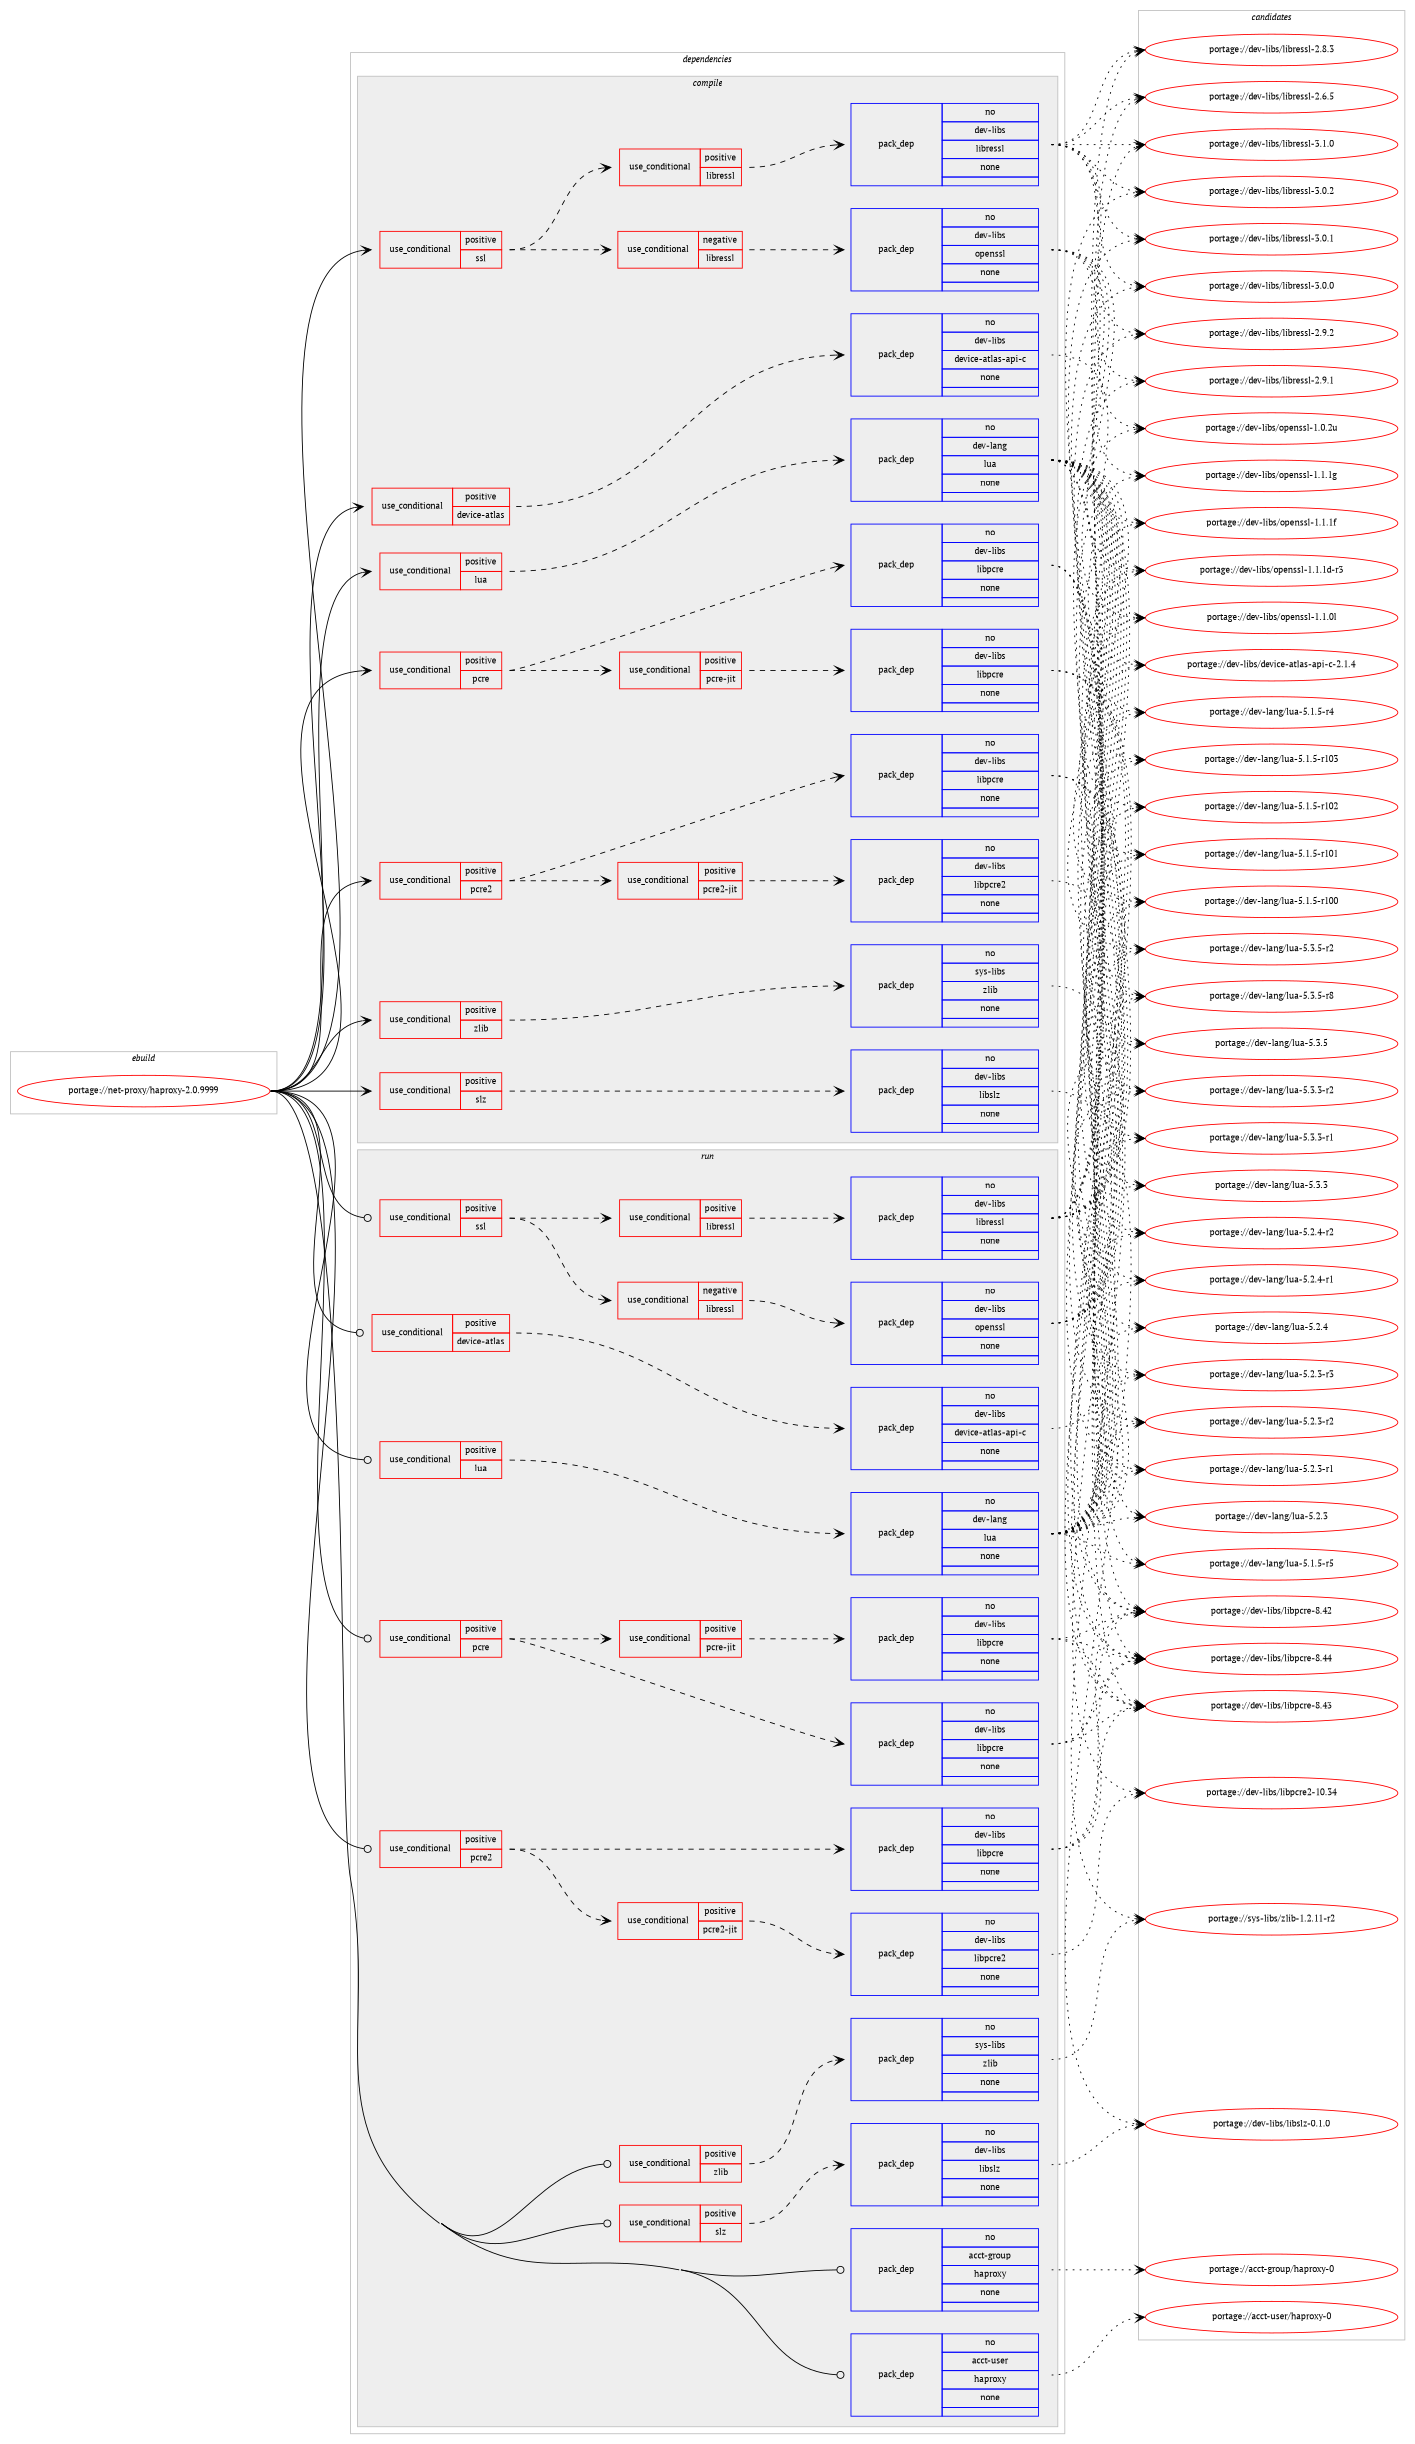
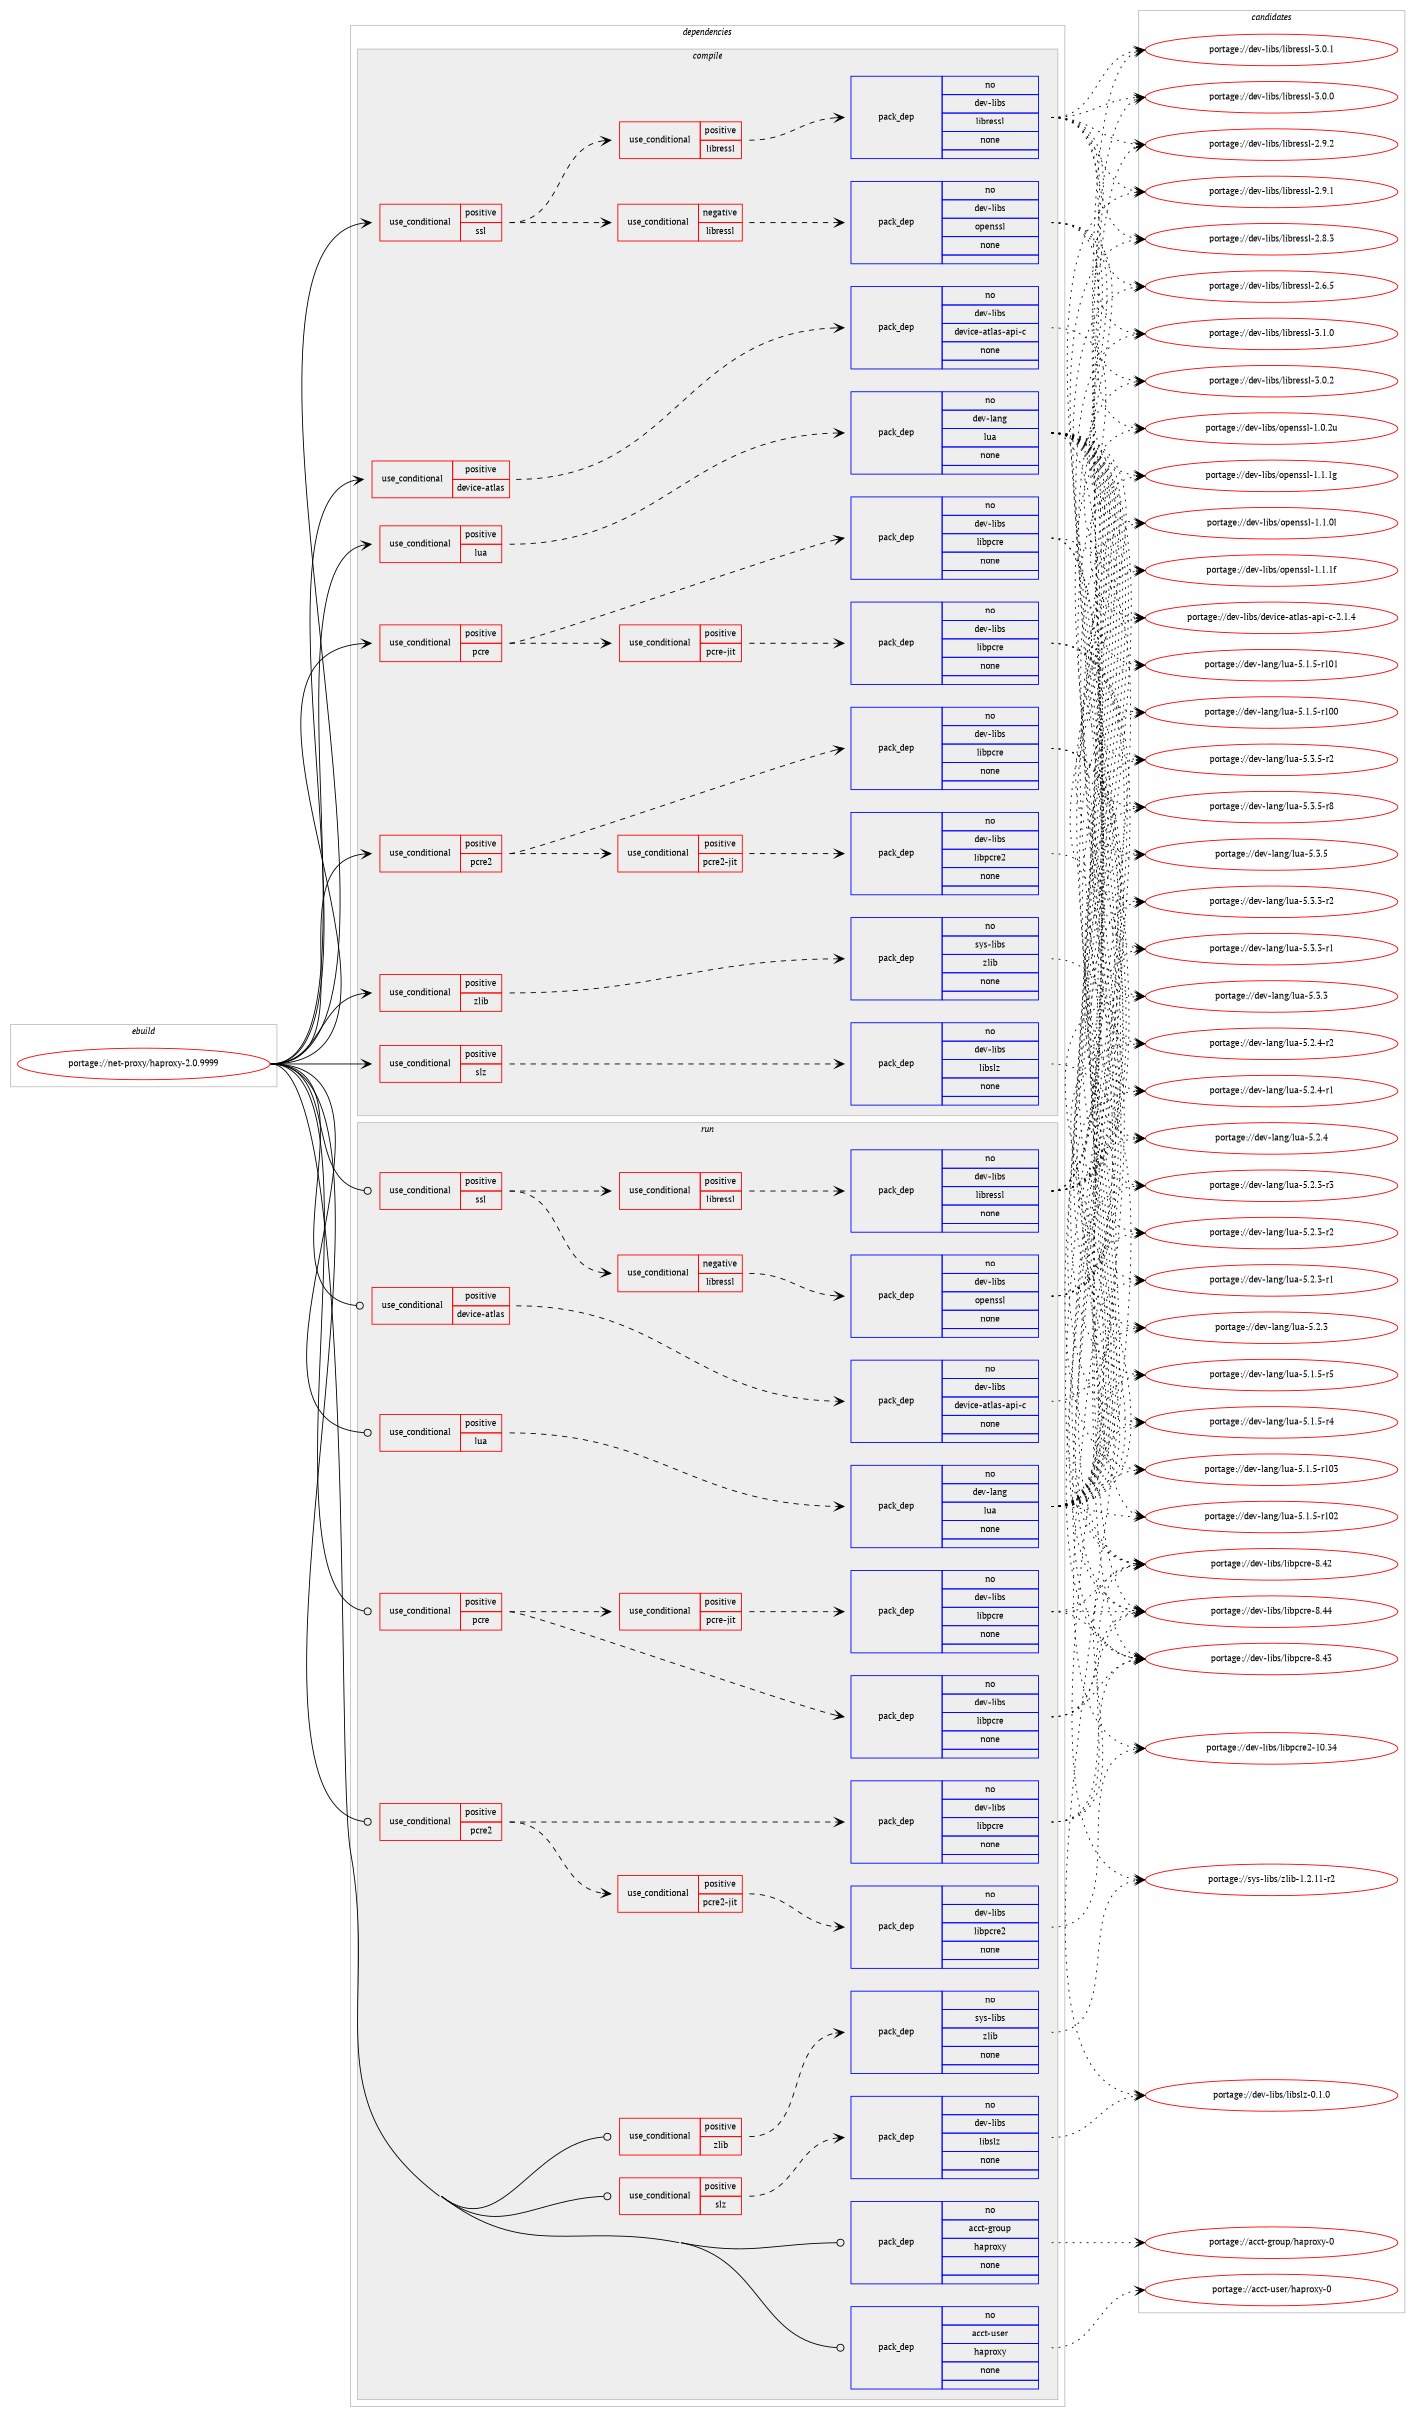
(1272, 571) -> none
